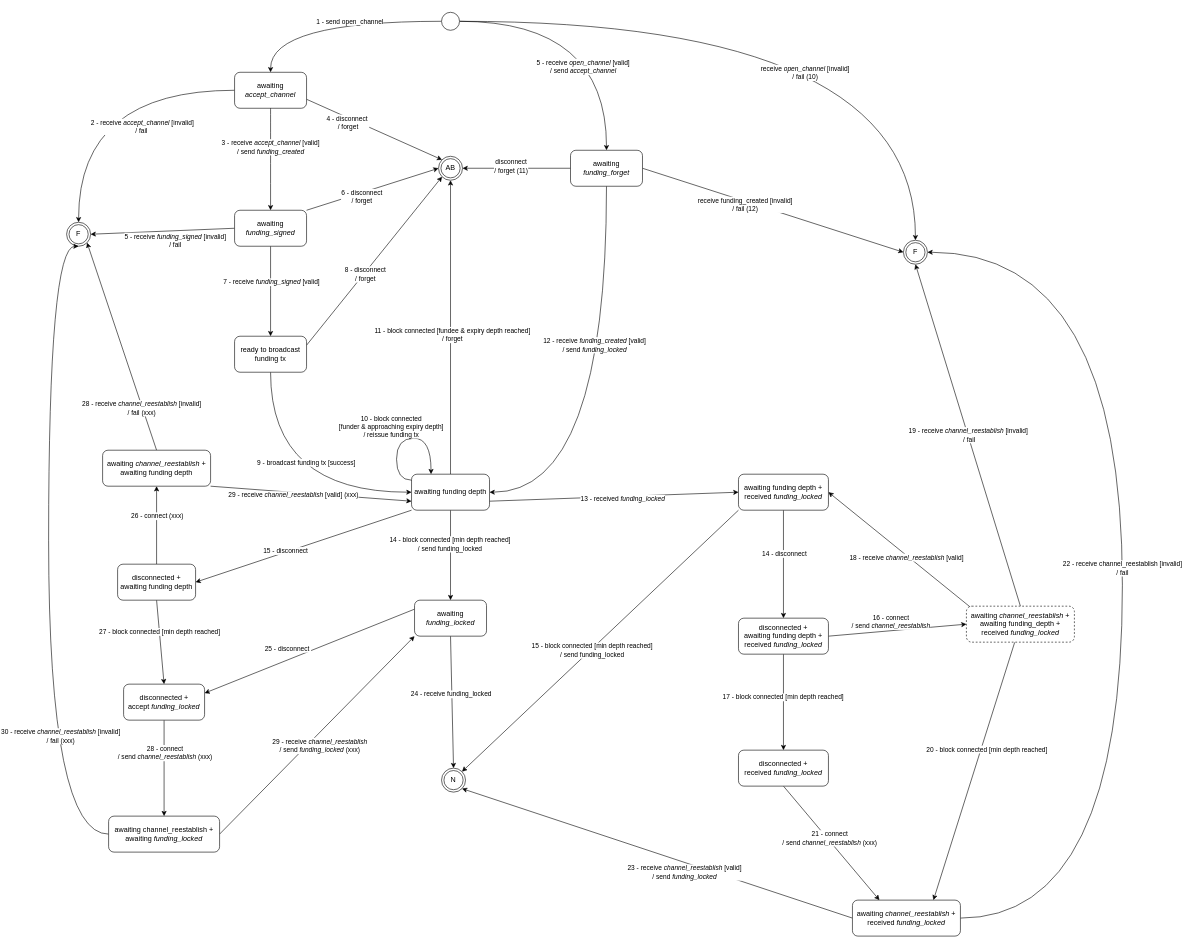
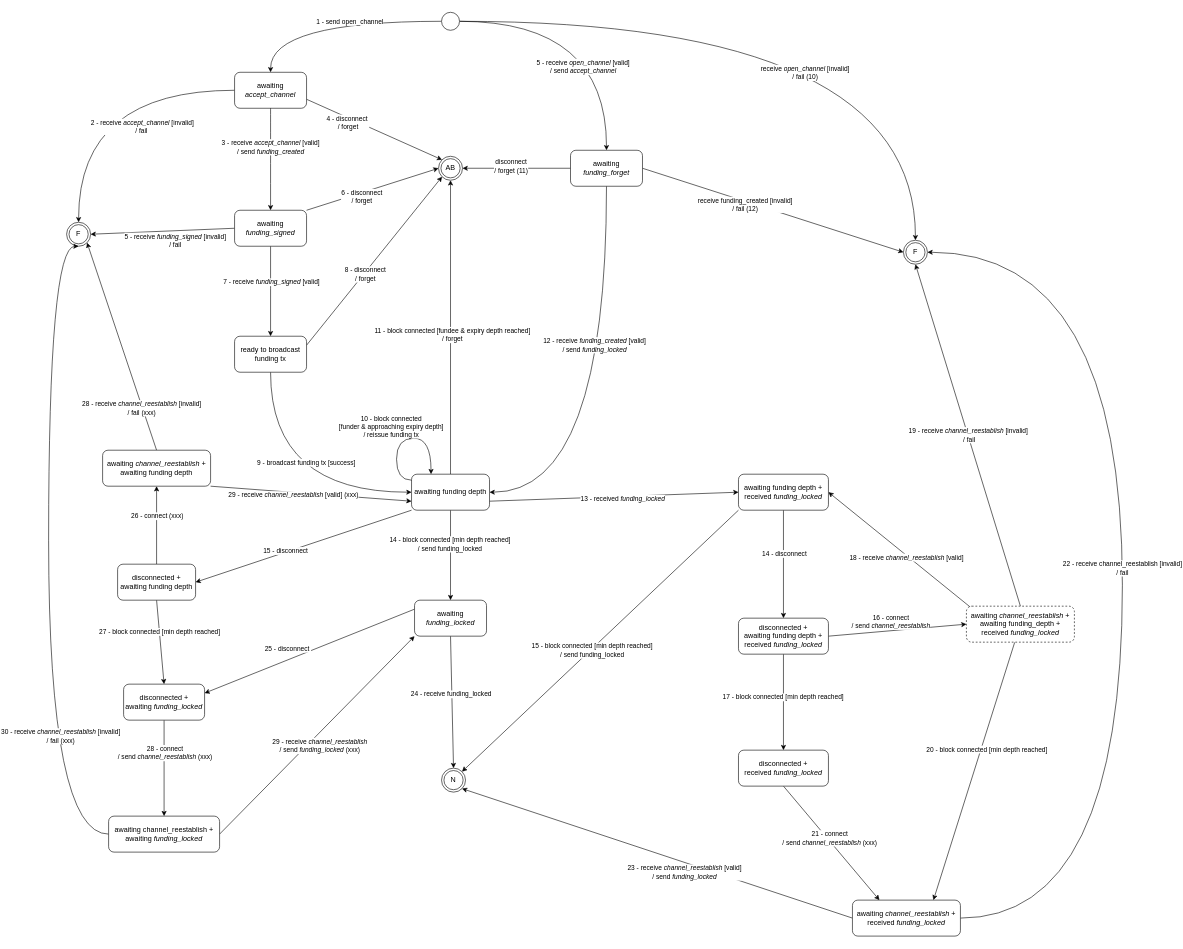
(164, 702) -> (164, 702)
